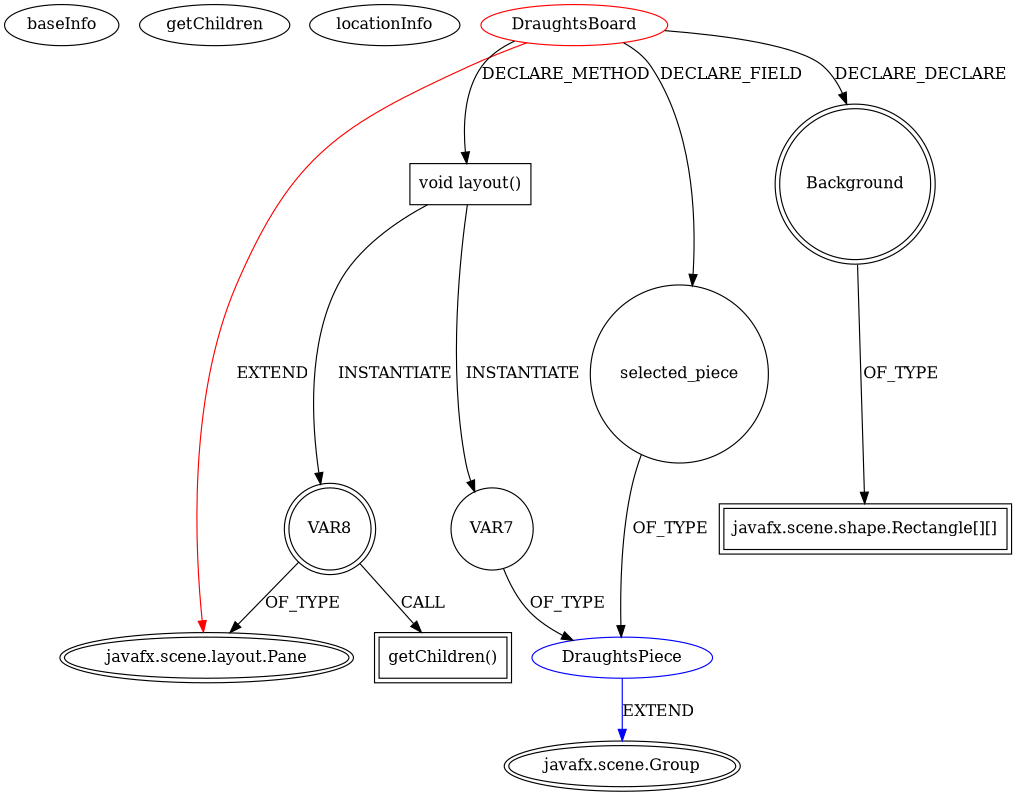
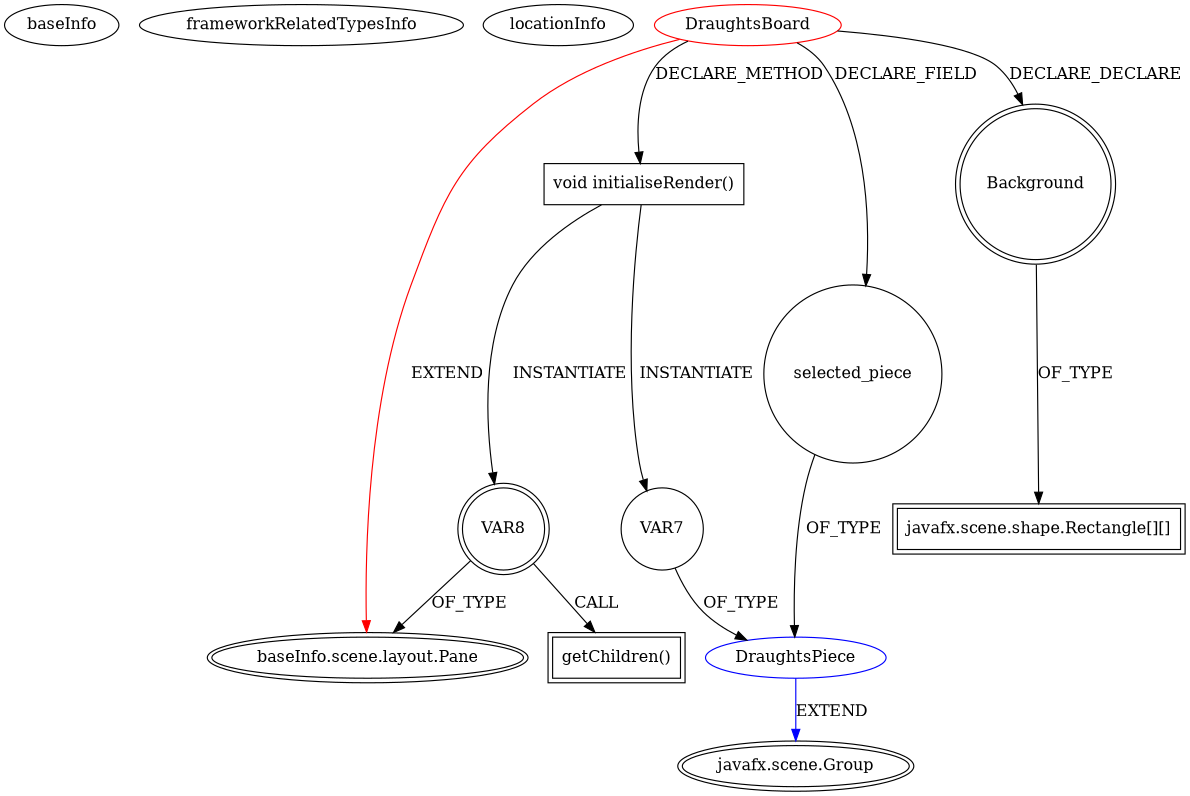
(215, 25) -> (301, 25)
(470, 184) -> (644, 184)
(207, 658) -> (368, 658)
